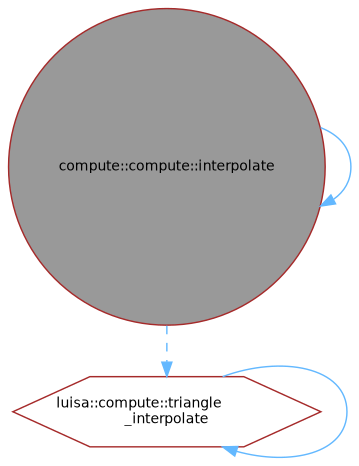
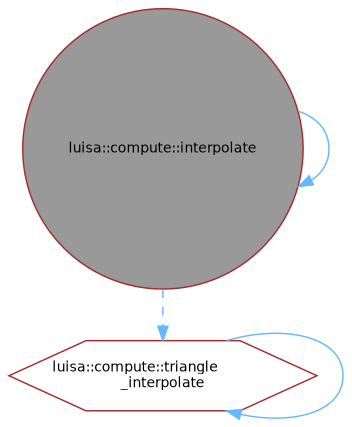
(167, 167) -> (163, 149)
